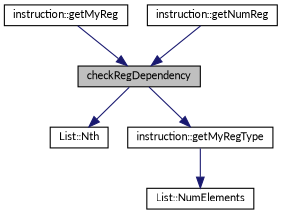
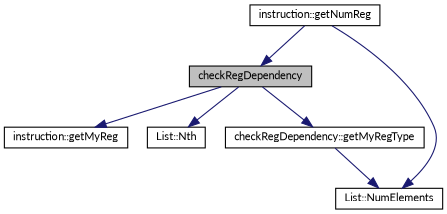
(98, 42) -> (164, 105)
none -> (412, 92)
(200, 138) -> (325, 138)
